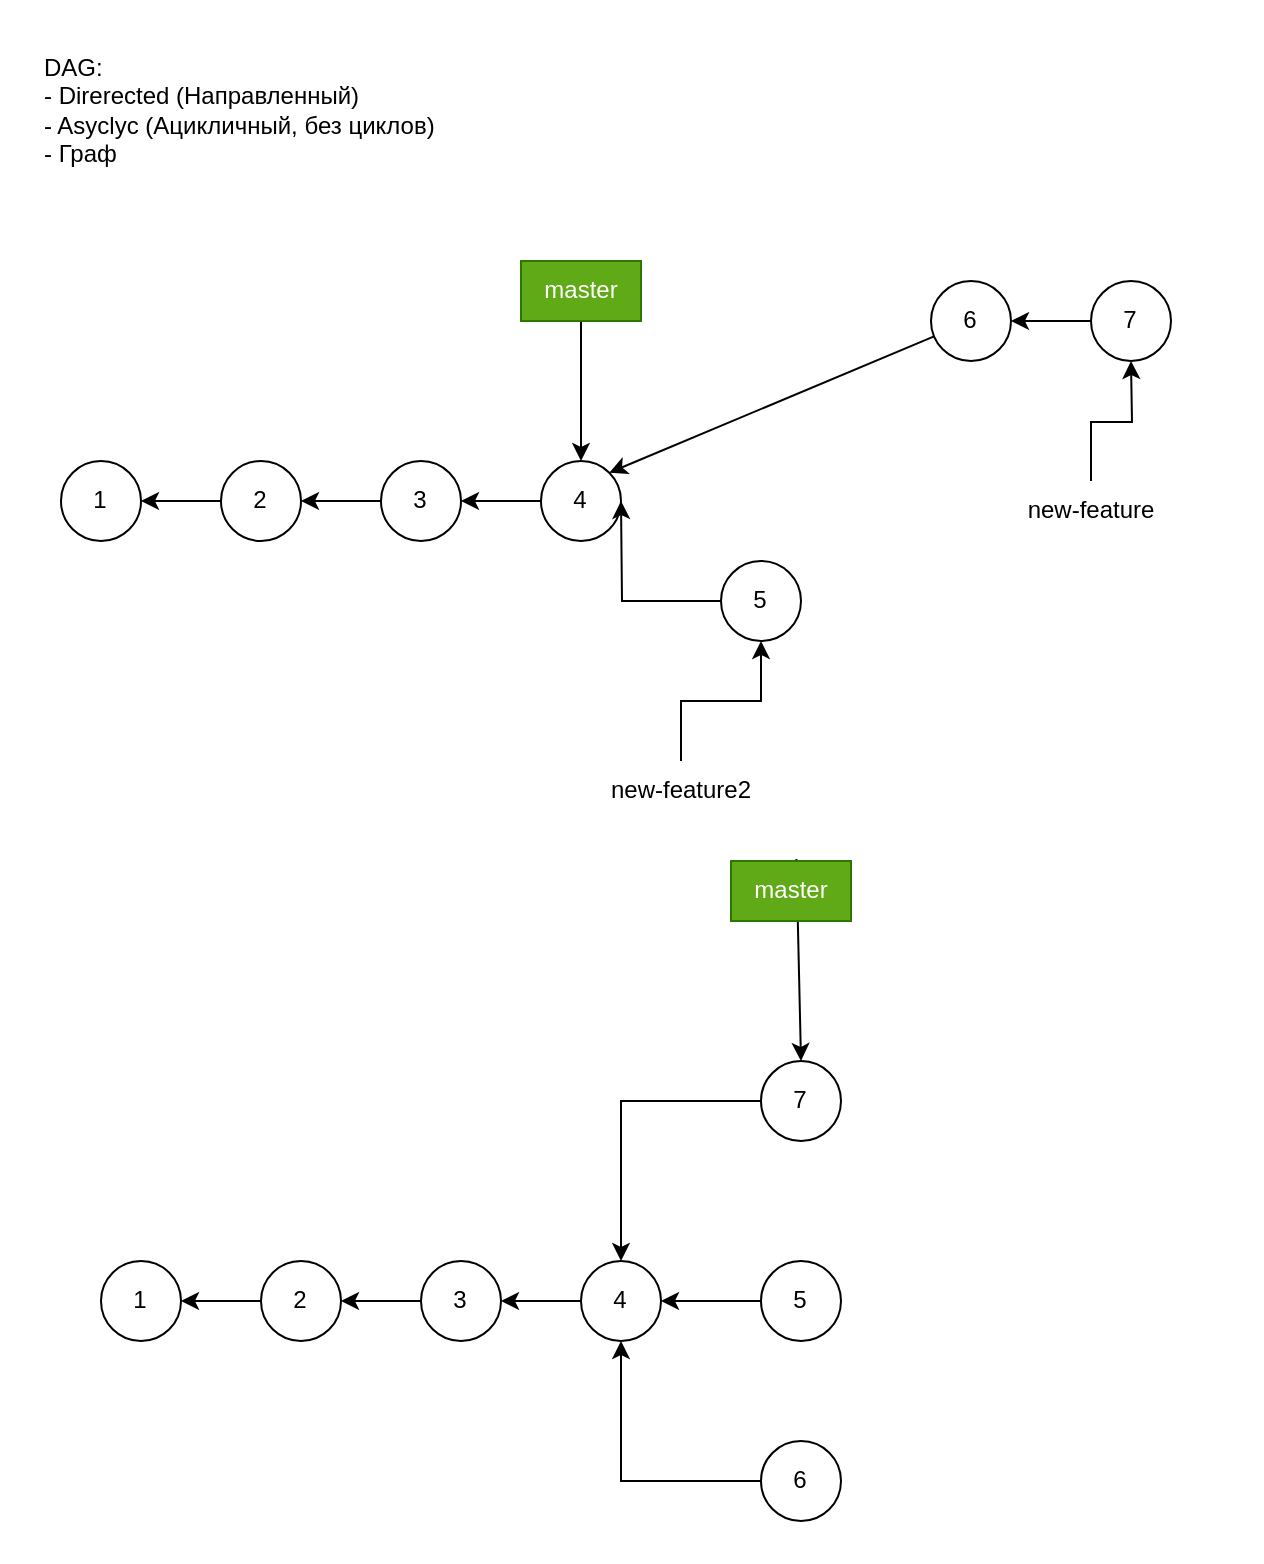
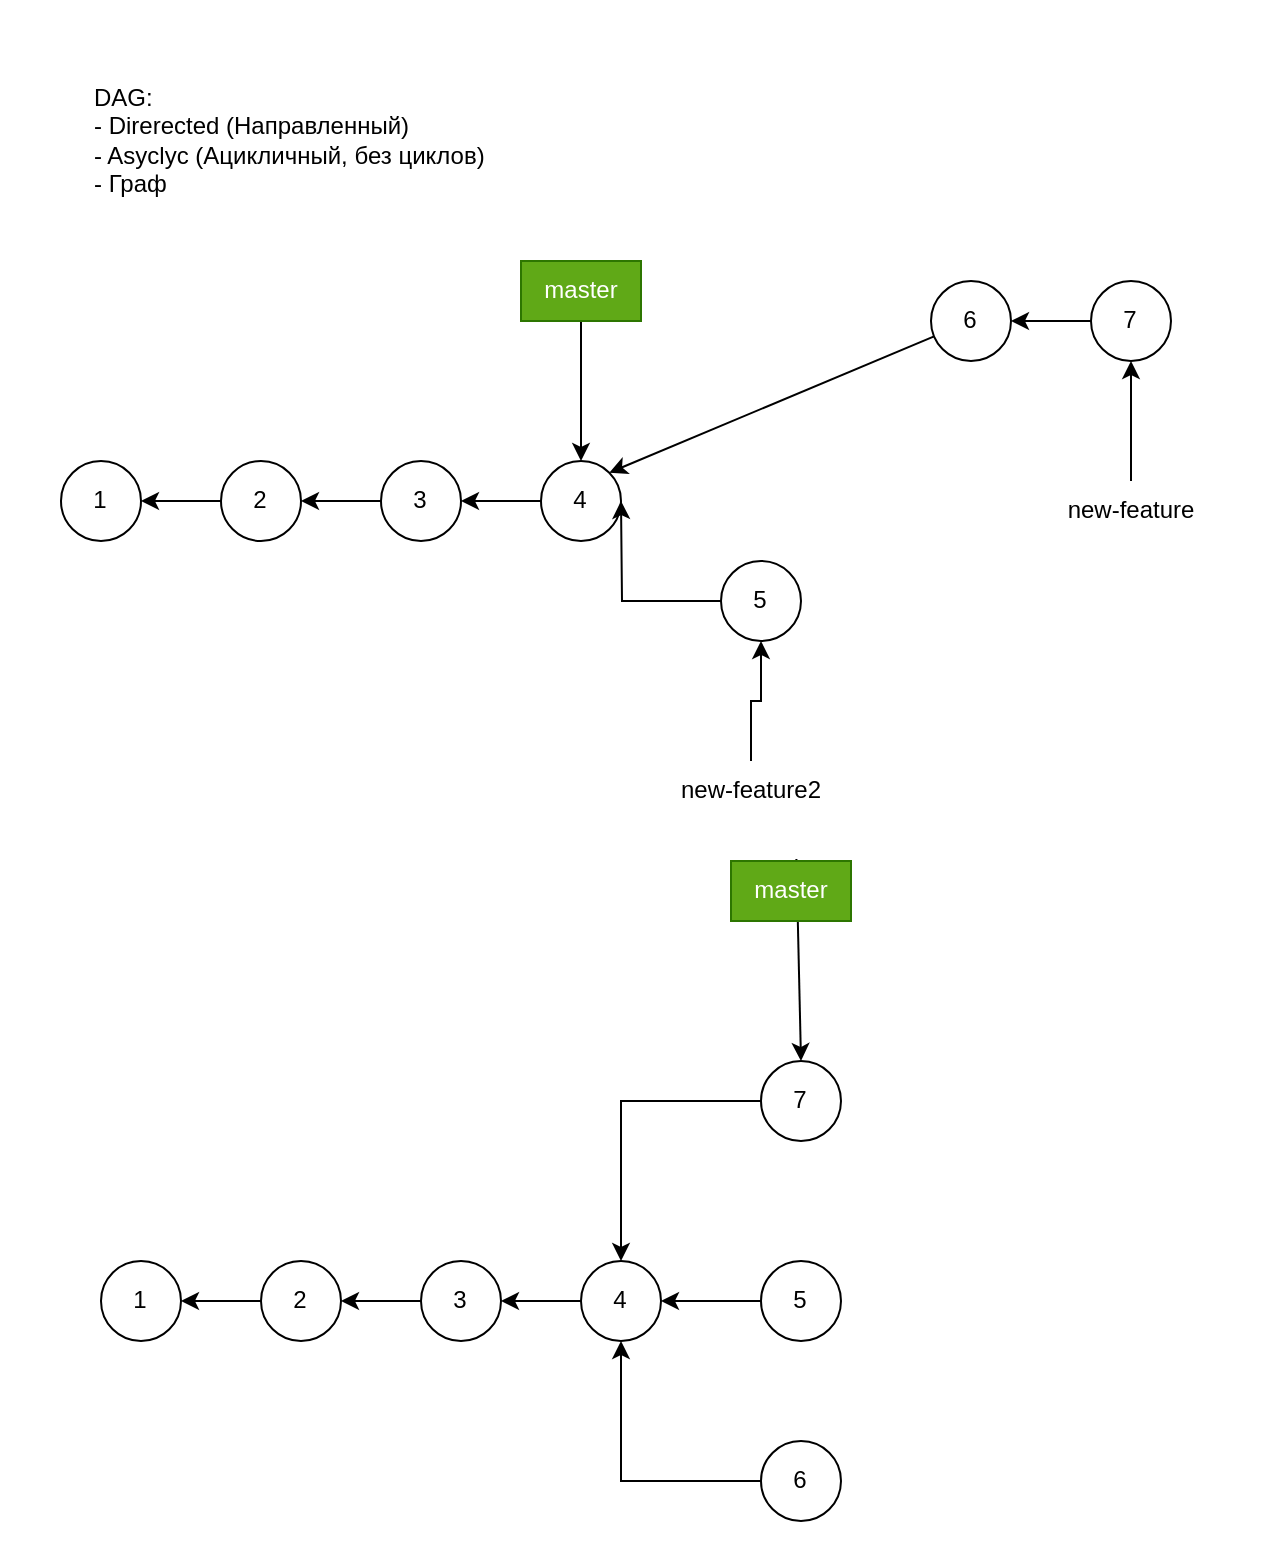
(261, 111) -> (311, 141)
(1091, 511) -> (1131, 511)
(681, 791) -> (751, 791)
